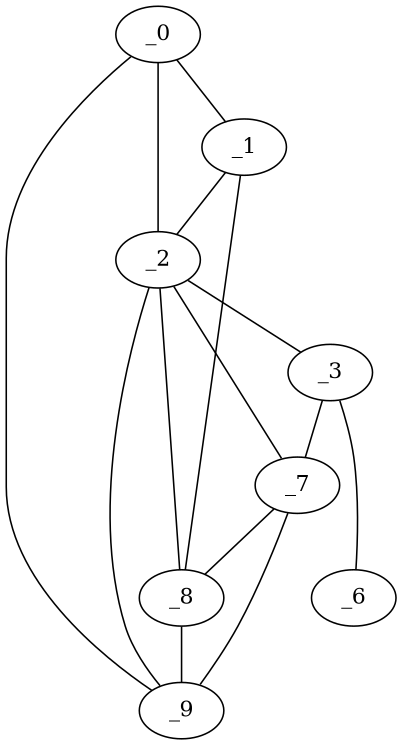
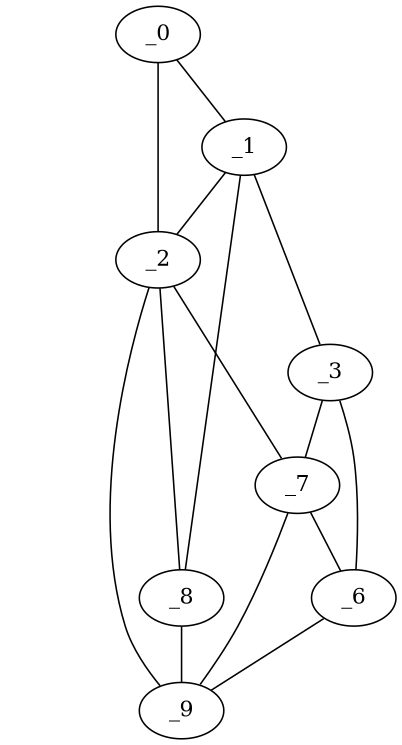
(244, 316) -> (287, 260)
(6, 380) -> (267, 654)
(239, 542) -> (326, 542)
